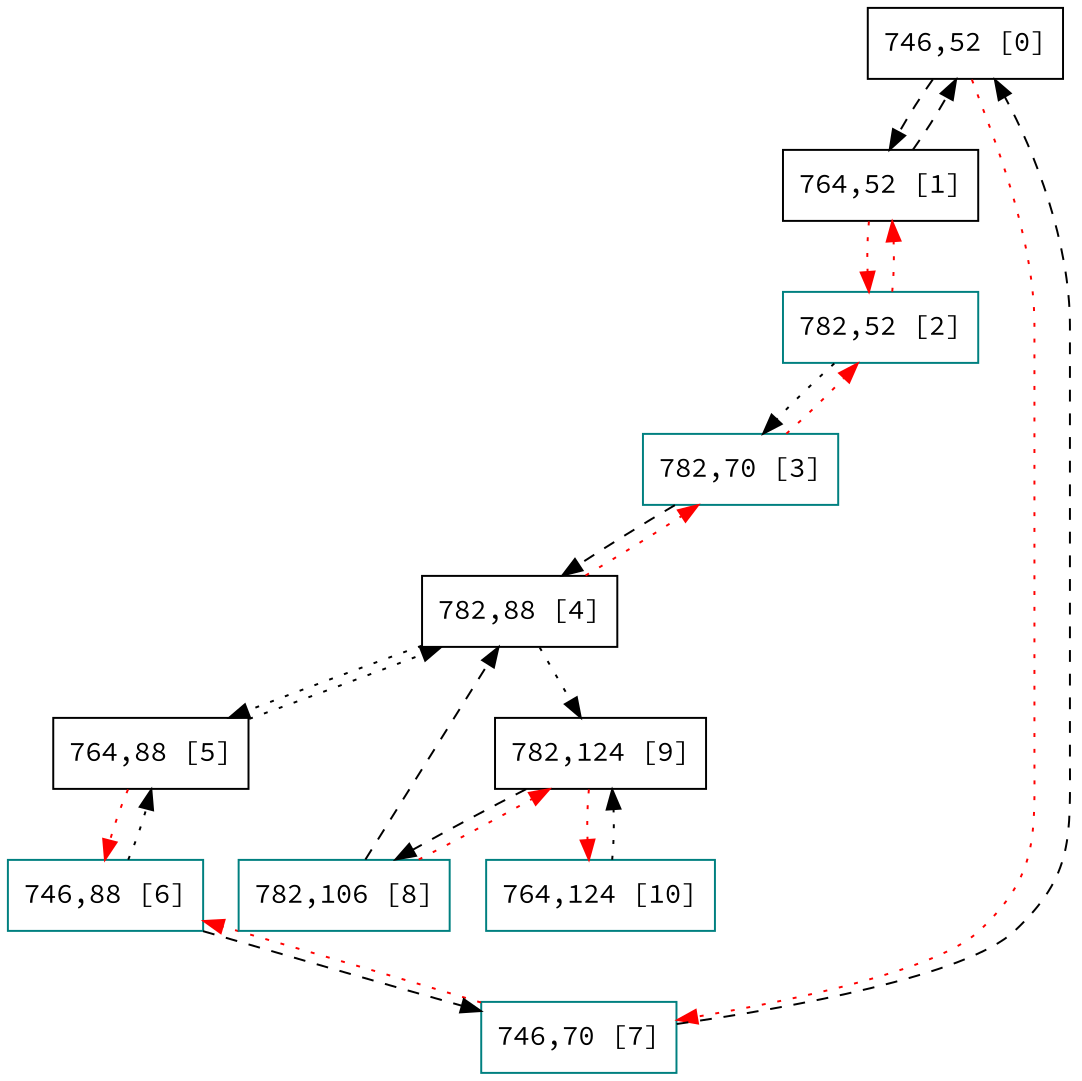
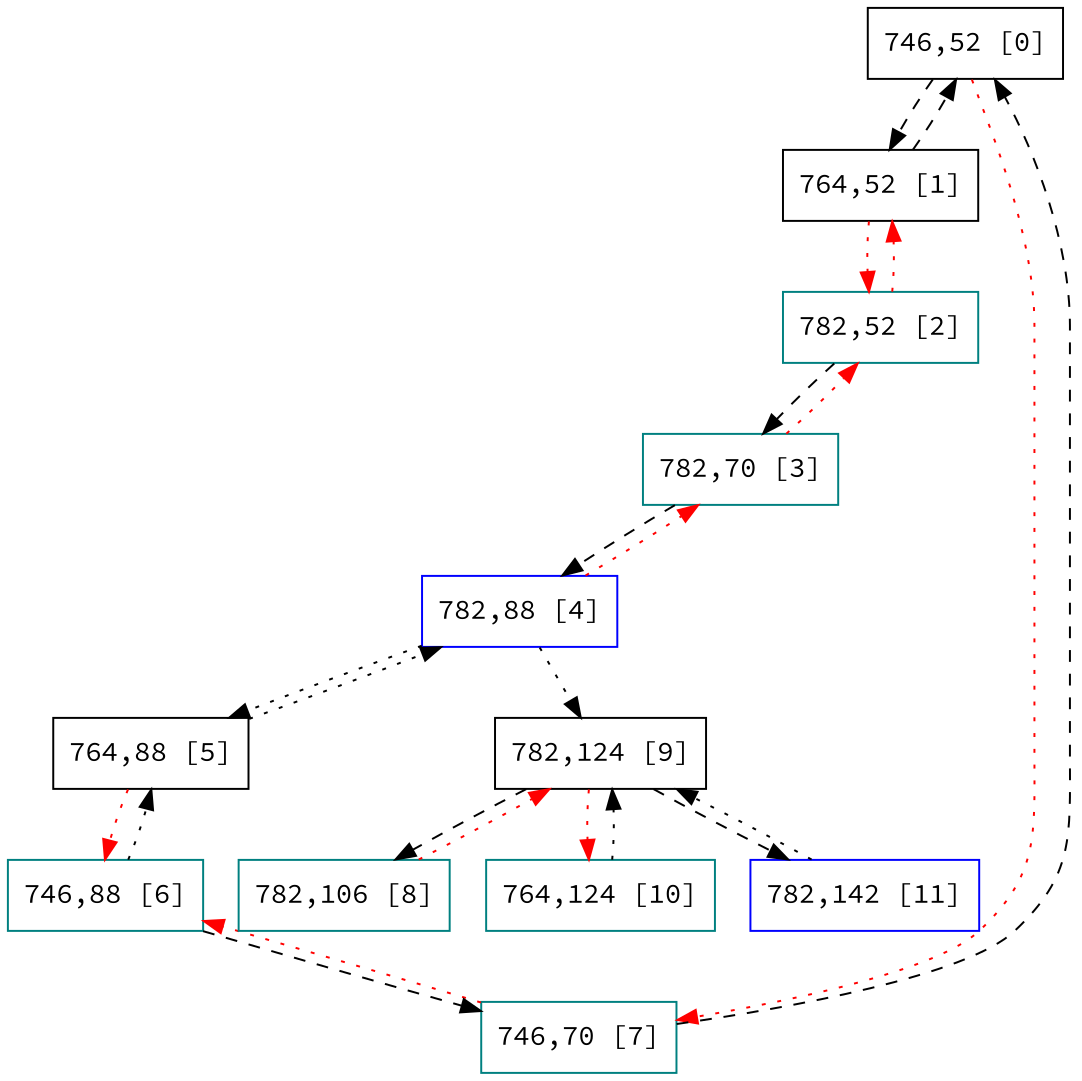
(805, 391) -> (805, 391)
(520, 611) -> (520, 611)
(427, 762) -> none
none -> (865, 895)
